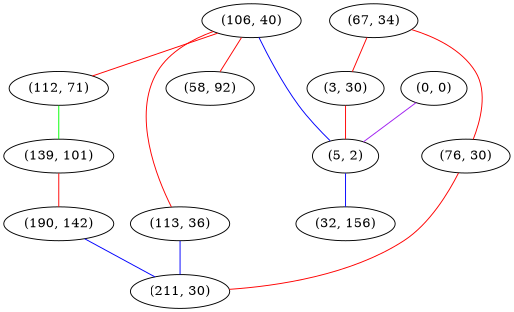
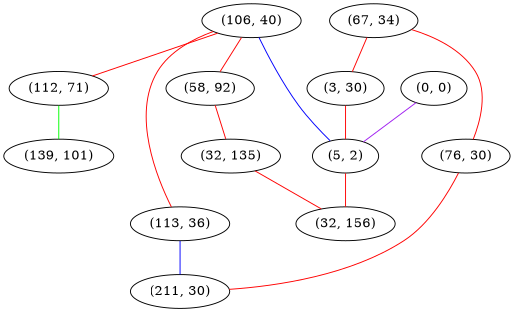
none -> (231, 156)
(346, 190) -> (346, 190)
(59, 224) -> none
